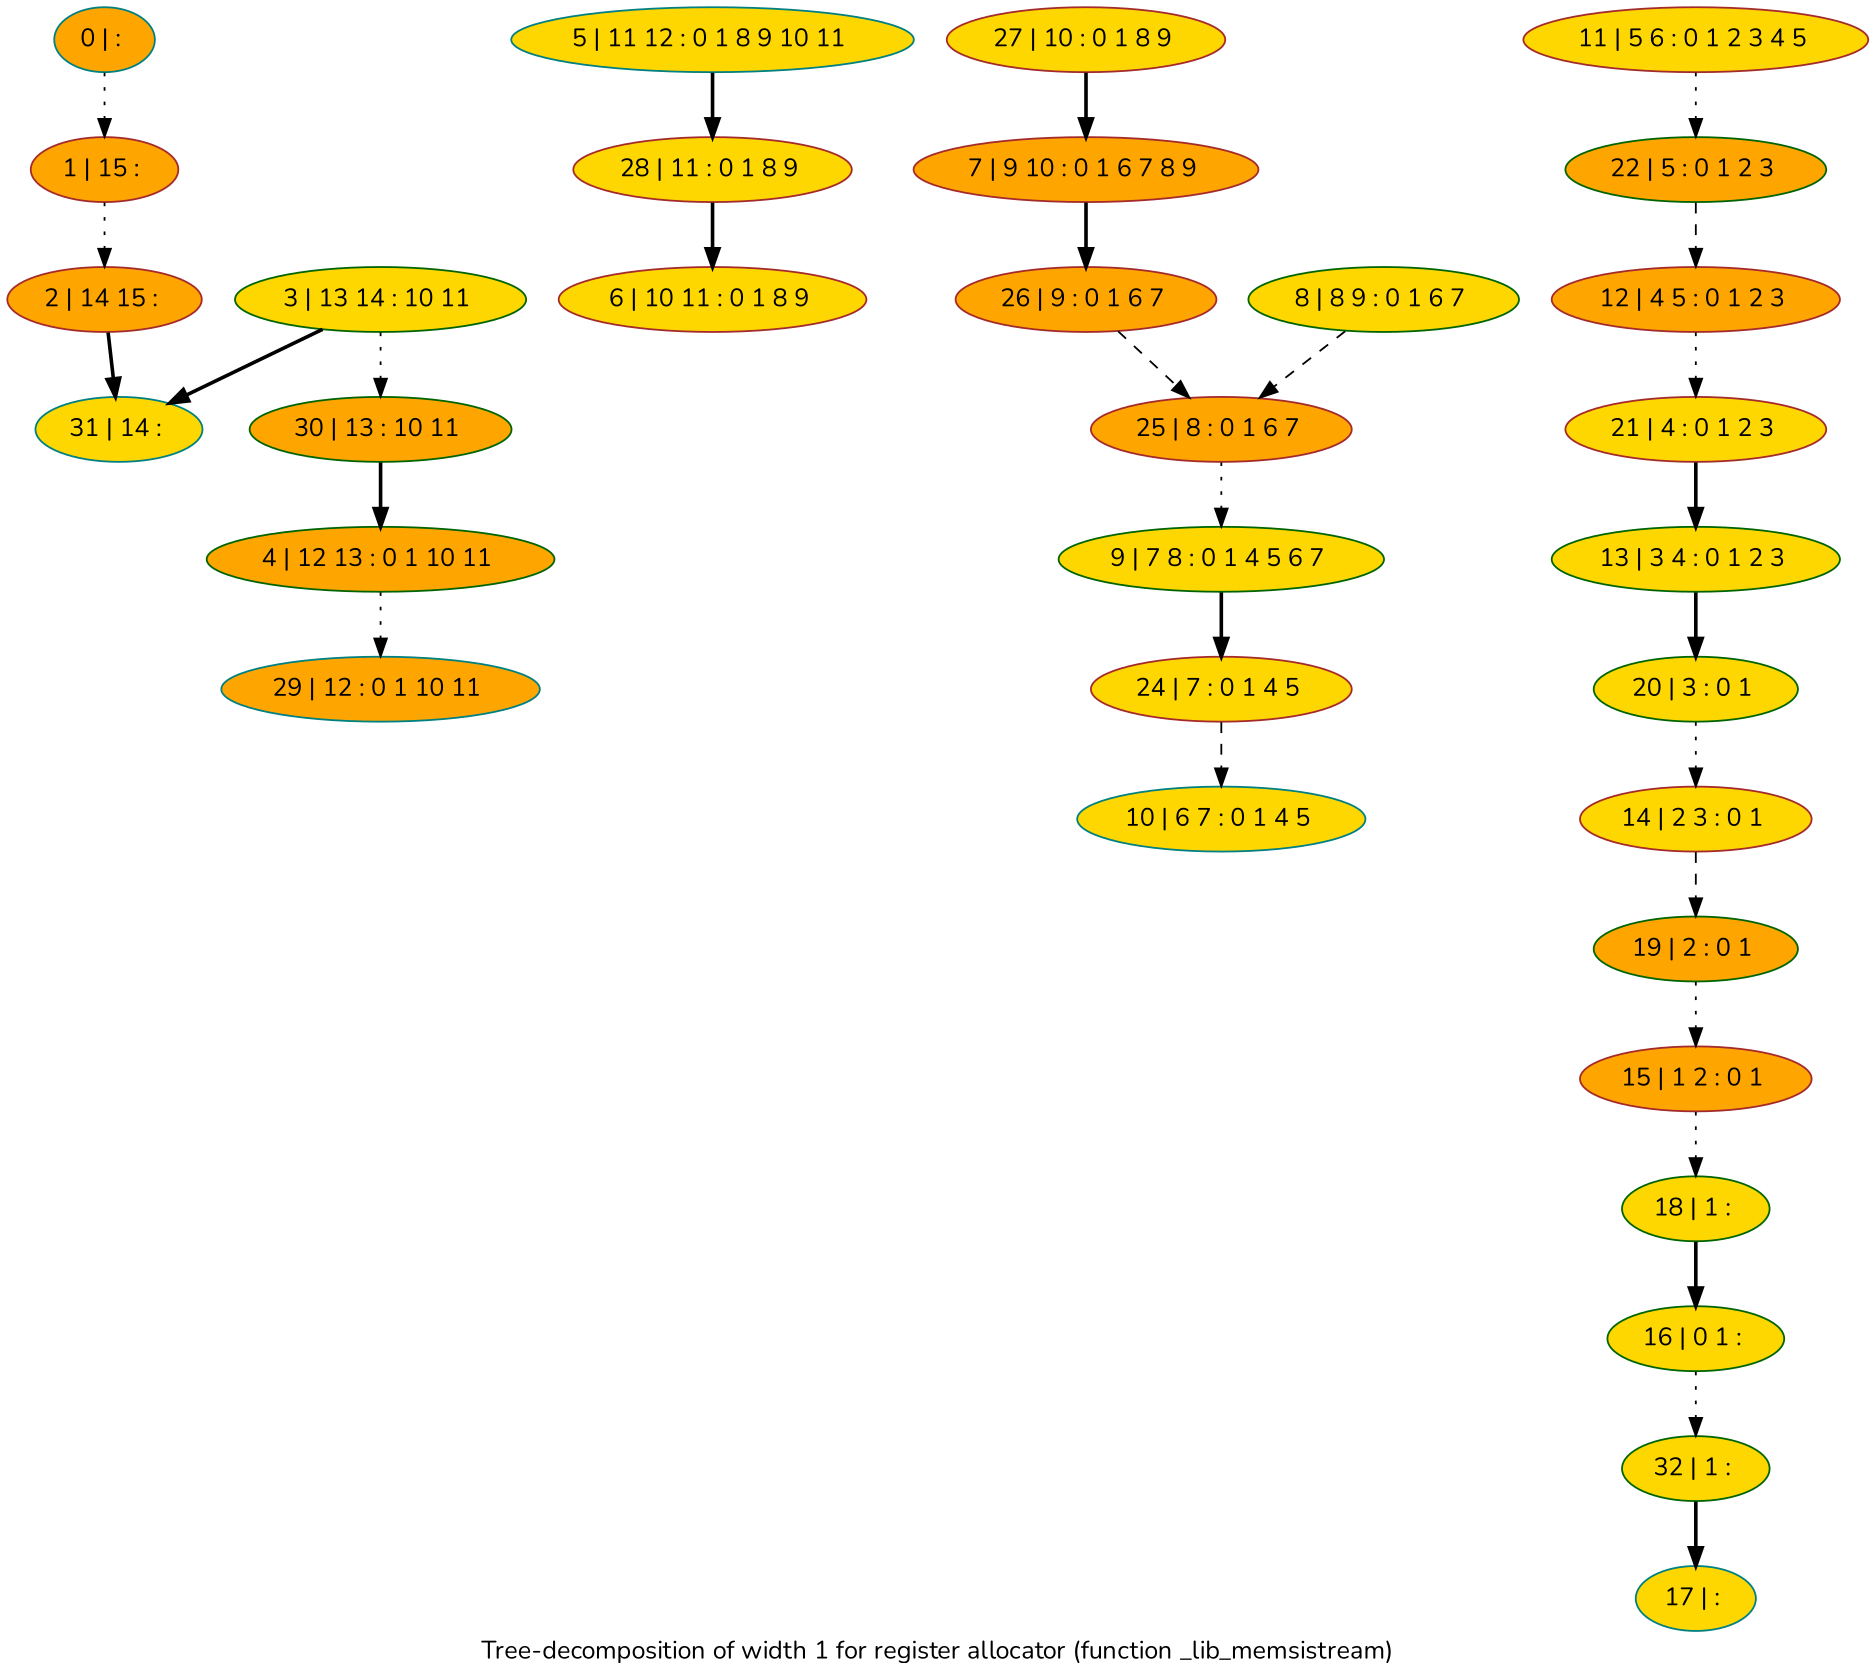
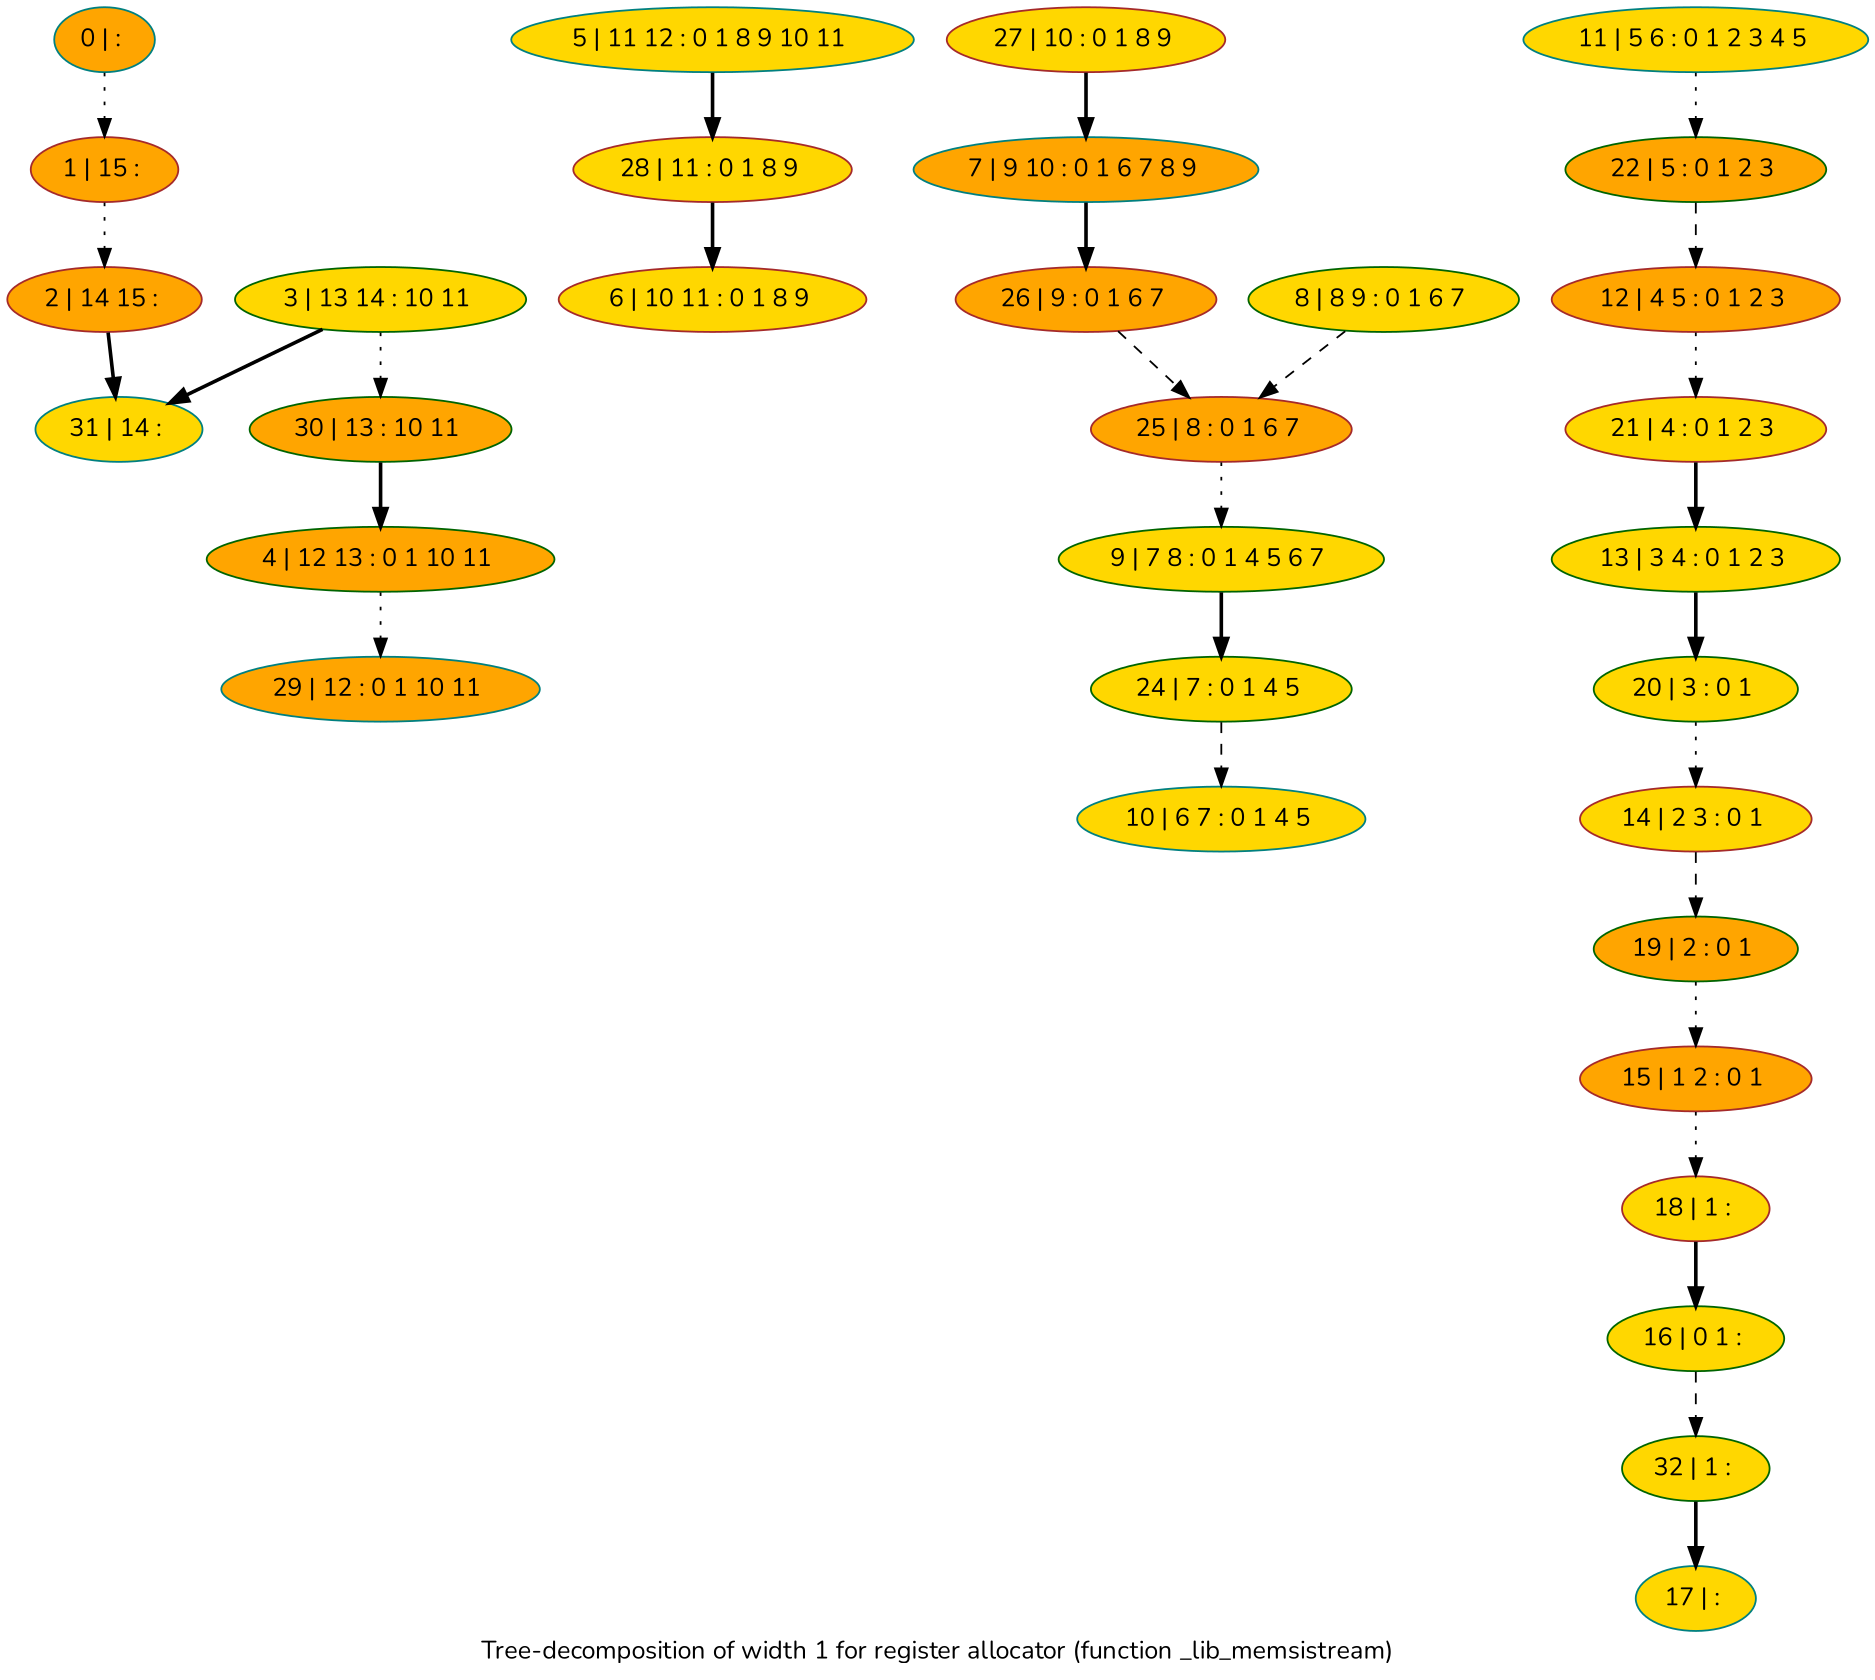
(1696, 40) -> (1696, 40)
(1086, 170) -> (1086, 170)
(1221, 689) -> (1221, 689)
(1696, 1209) -> (1696, 1209)
(1696, 1395) -> (1696, 1395)
